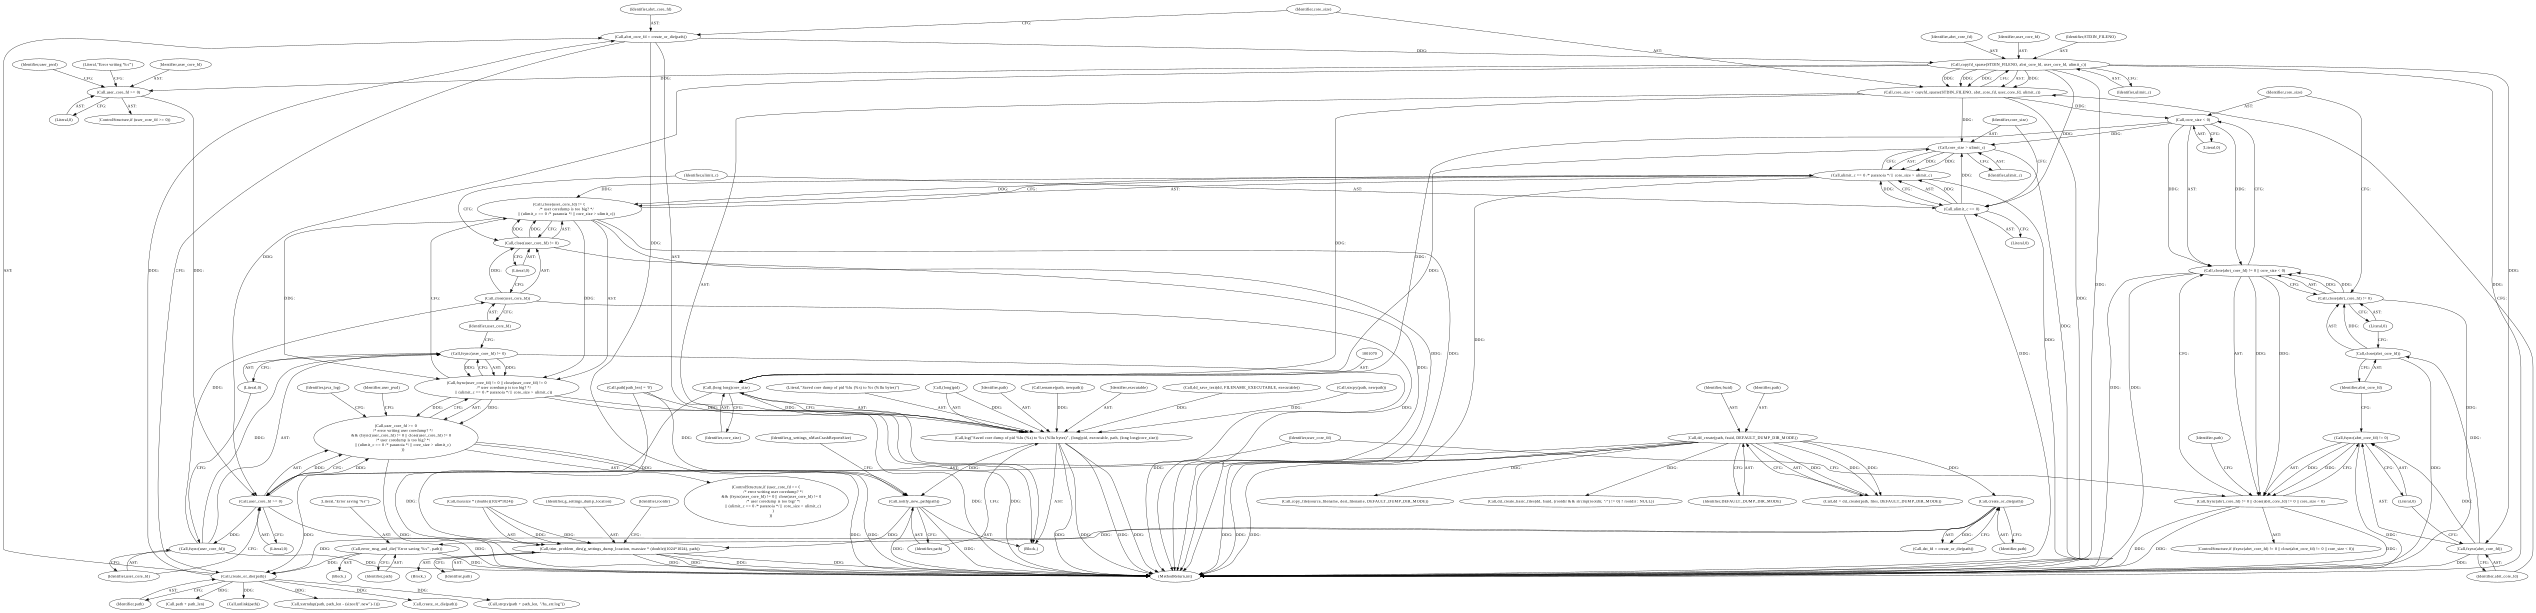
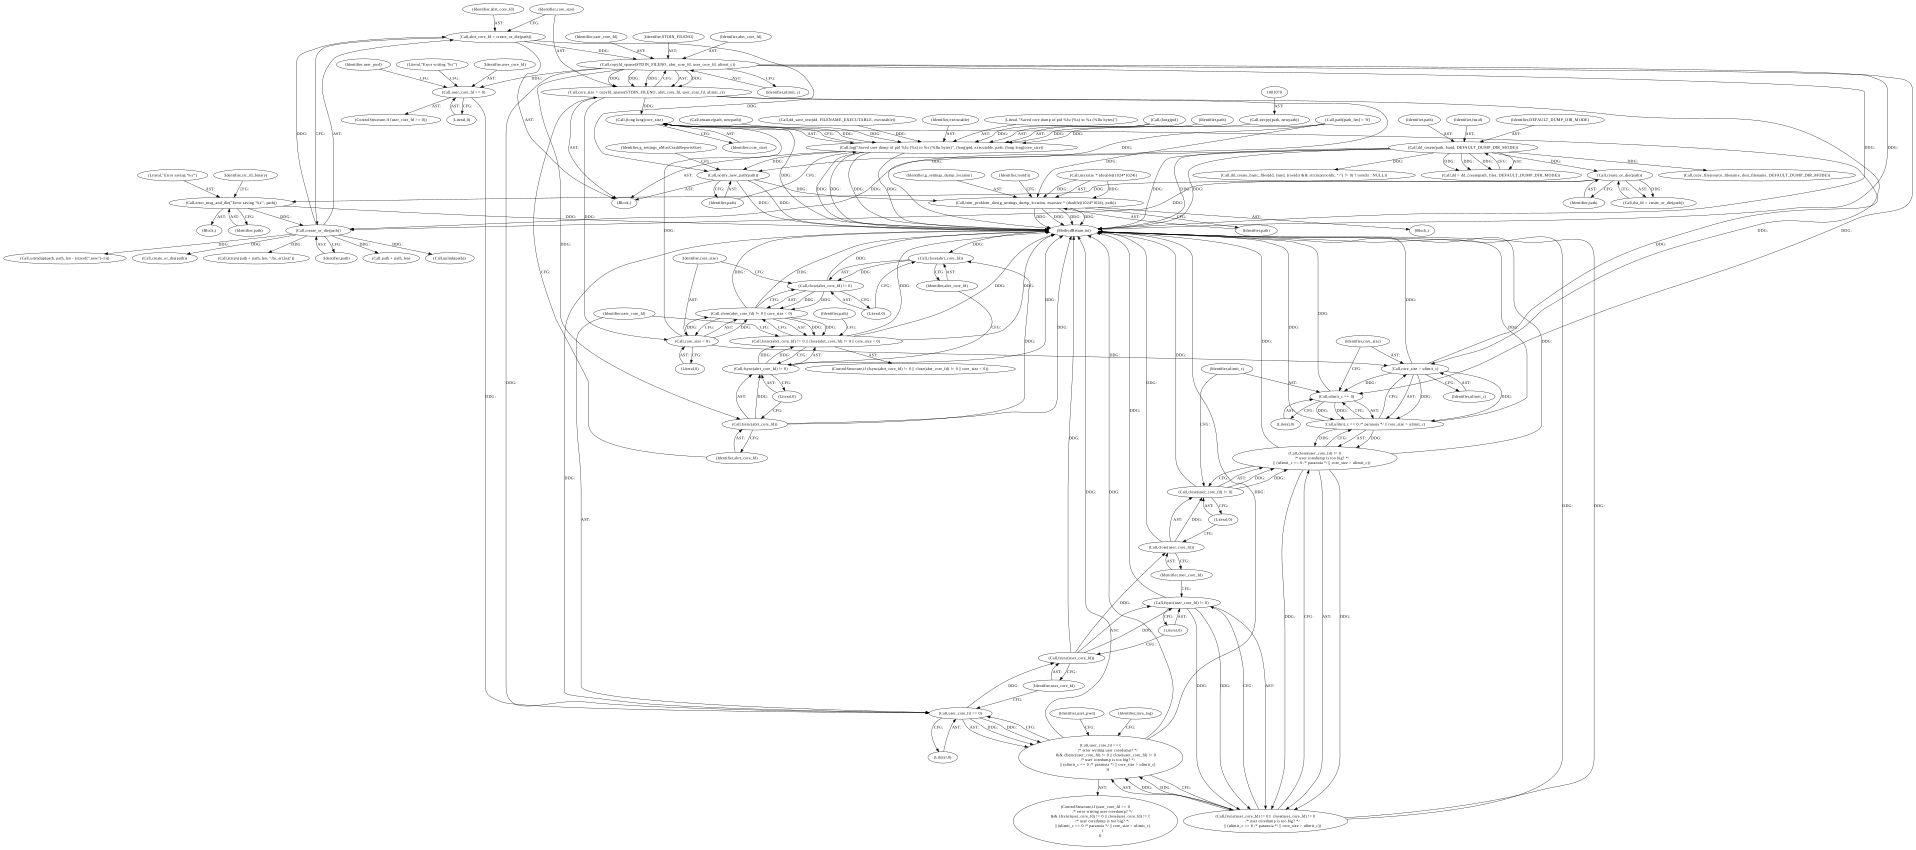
none -> (246, 175)
(1962, 180) -> (1369, 379)
(1055, 375) -> (1274, 105)
(1733, 468) -> none
(1916, 572) -> (980, 240)
